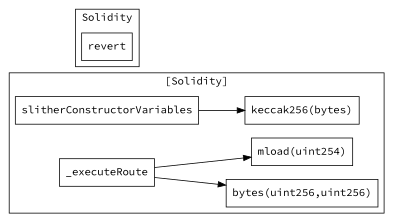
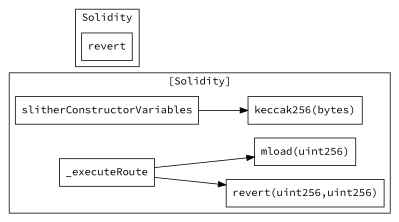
(302, 152) -> (305, 152)
(302, 193) -> (305, 193)
